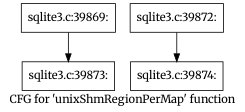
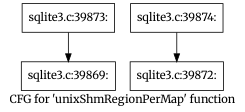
(68, 43) -> (68, 43)
(177, 43) -> (177, 43)
